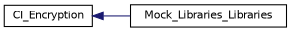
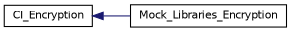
(209, 16) -> (209, 16)
